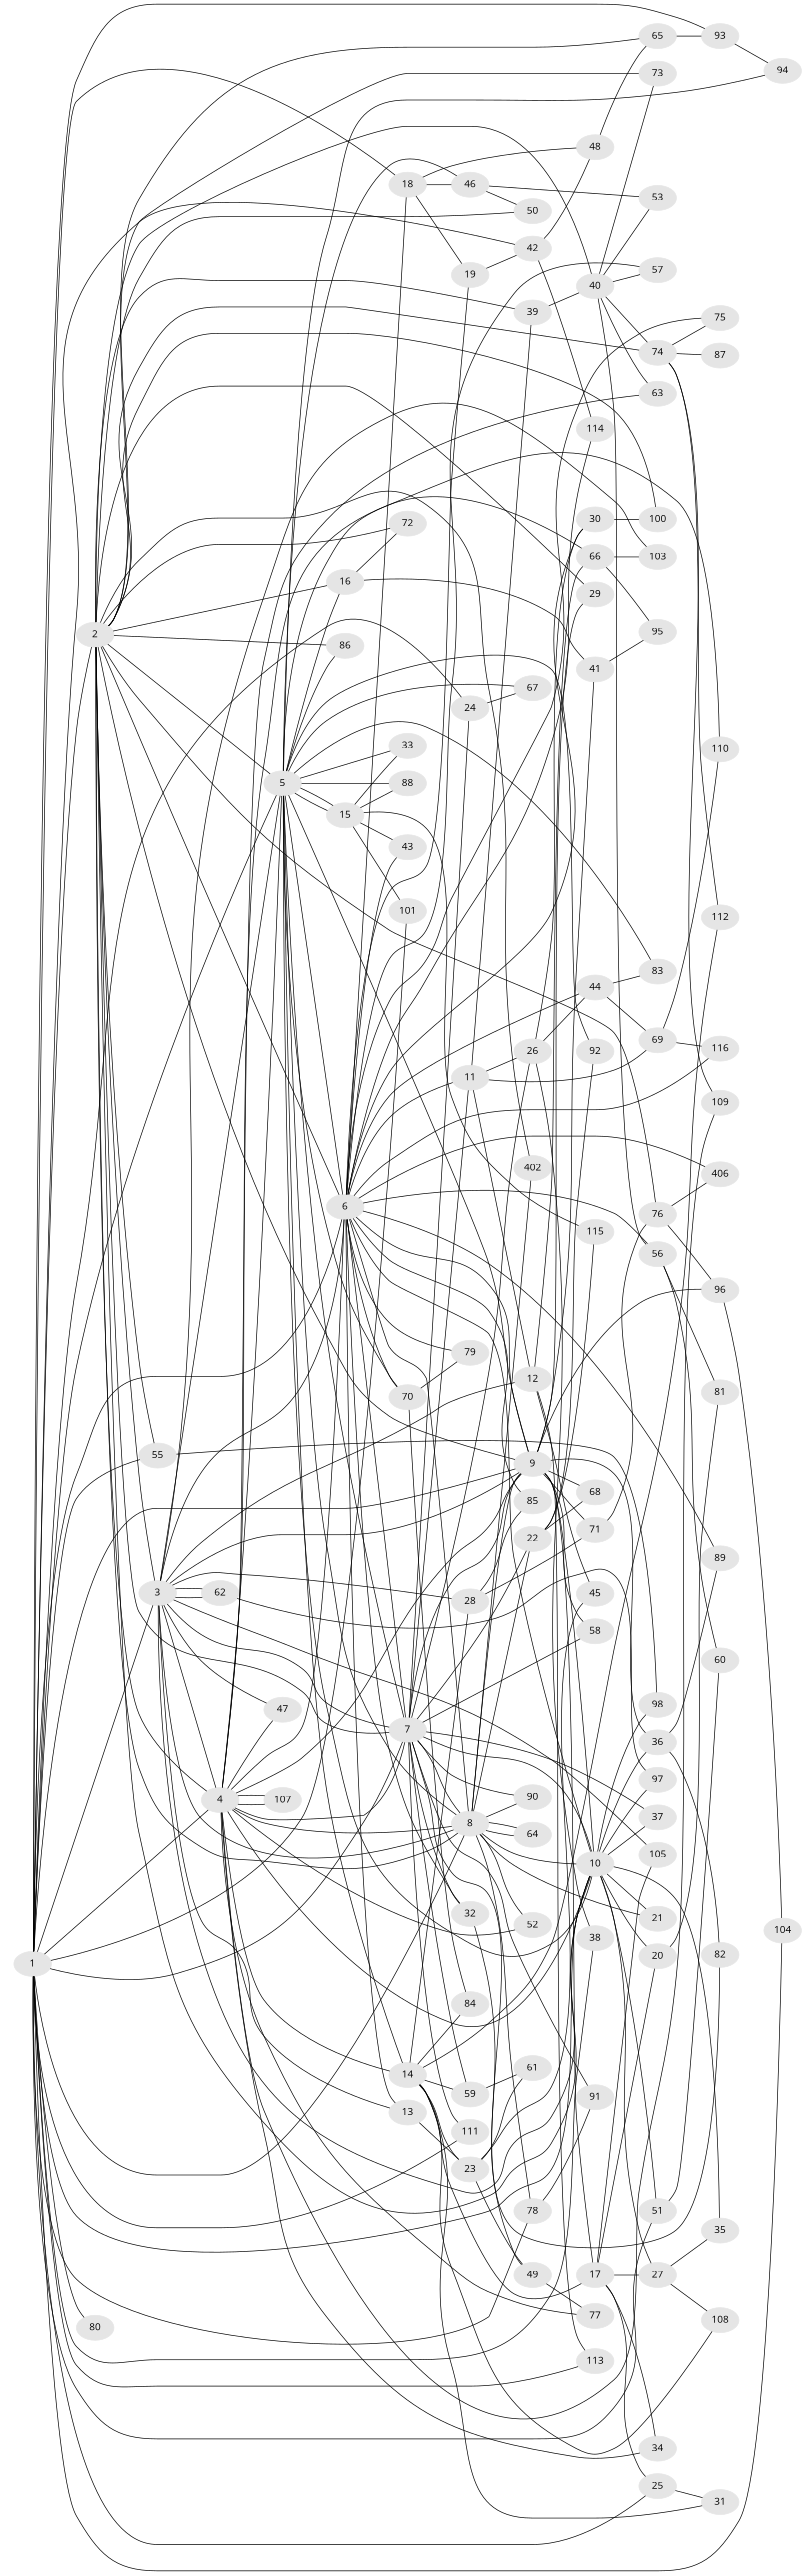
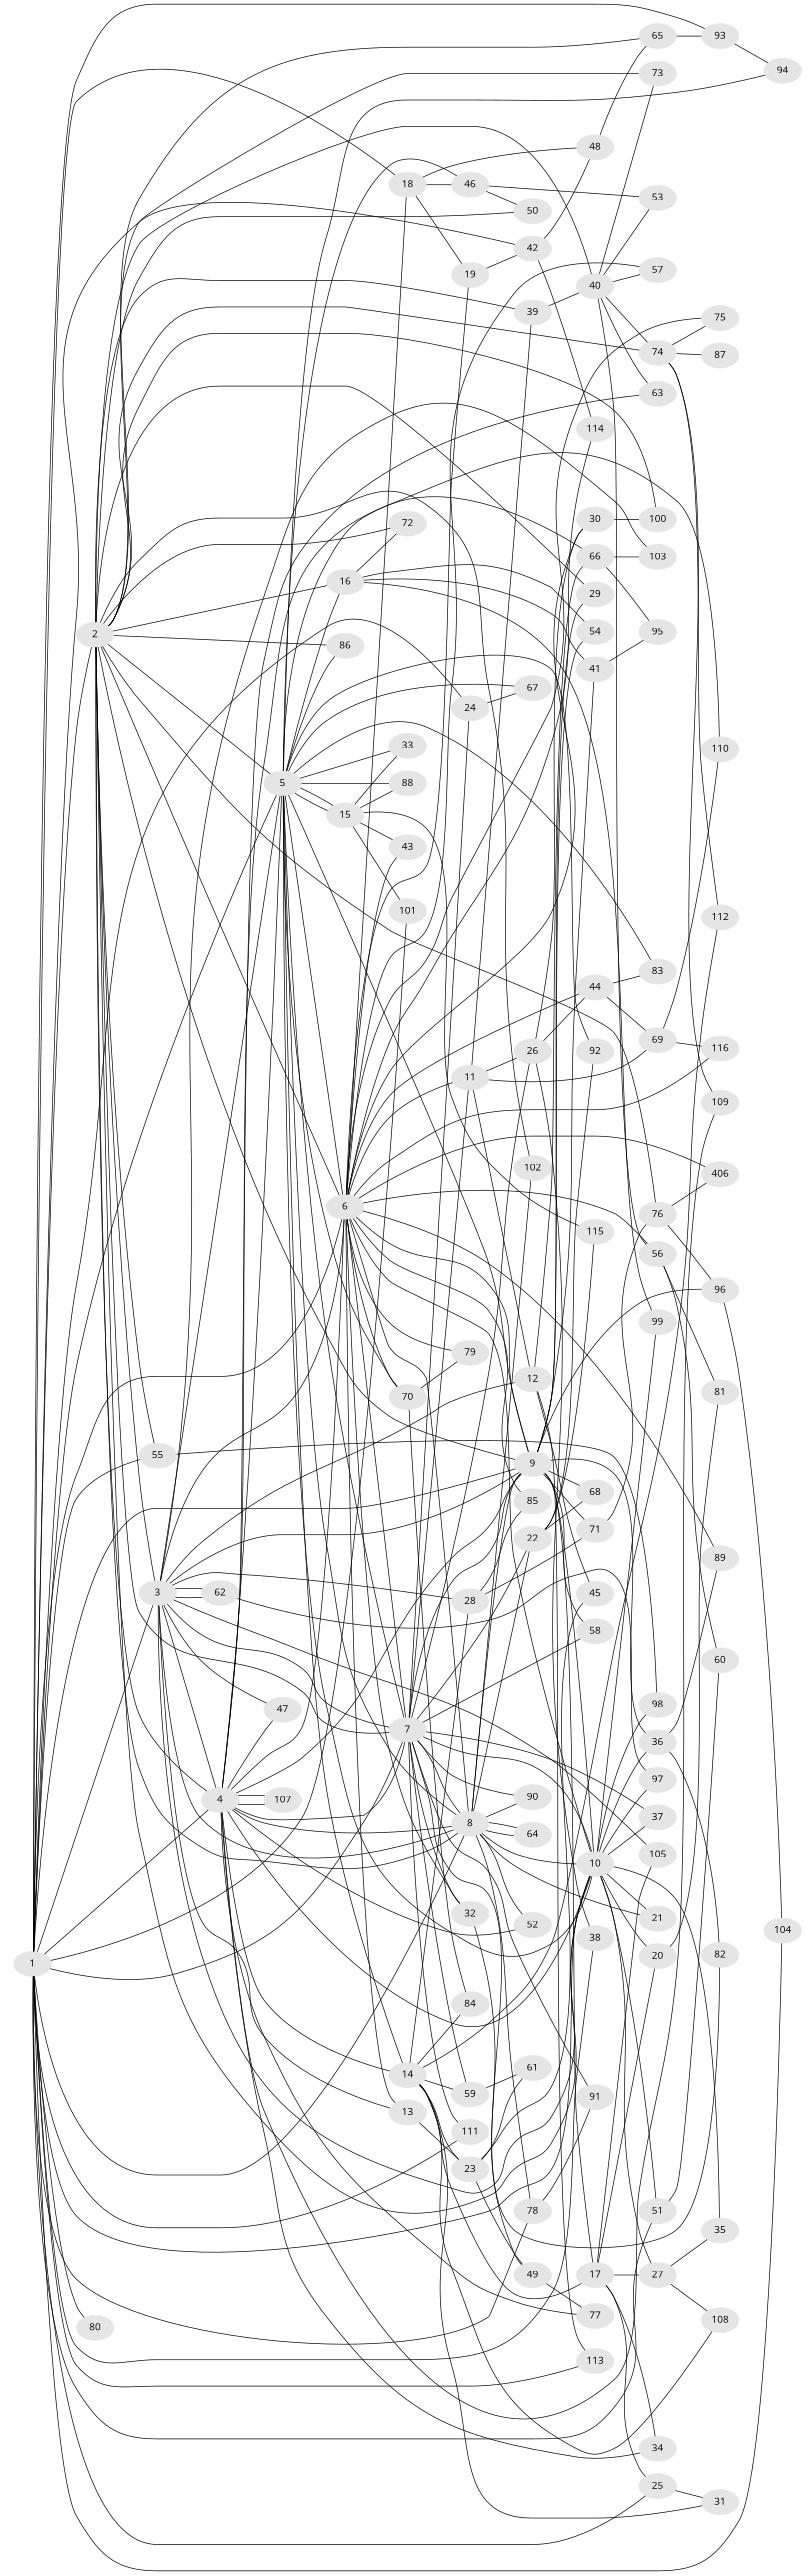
none -> (595, 632)
(533, 1168) -> (533, 1168)
none -> (658, 1322)
